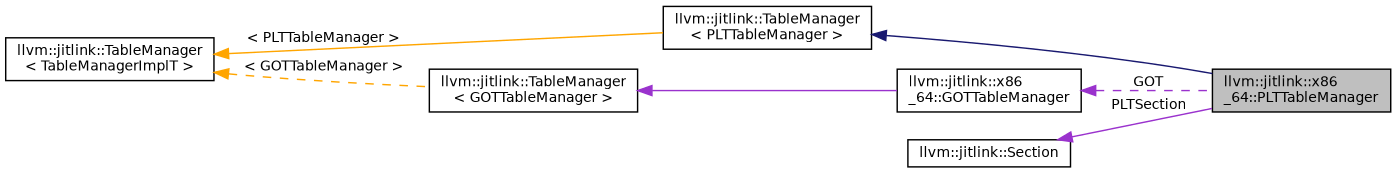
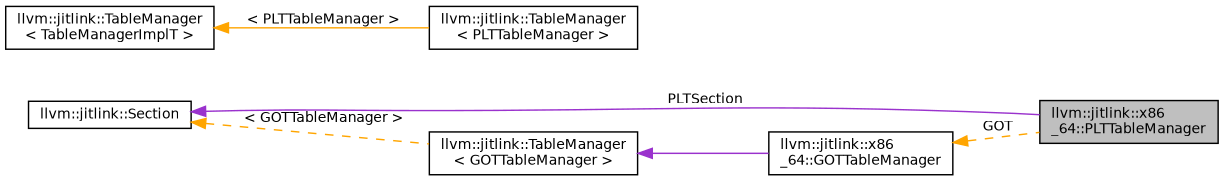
(1050, 51) -> none
(329, 81) -> (317, 134)
(1154, 91) -> (1004, 137)
